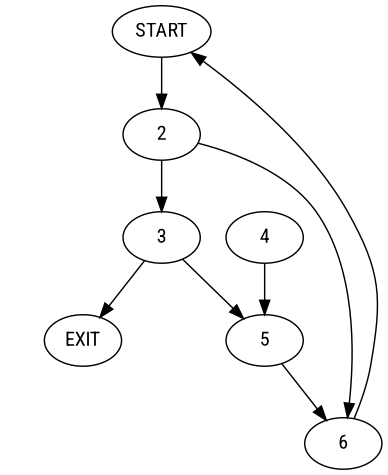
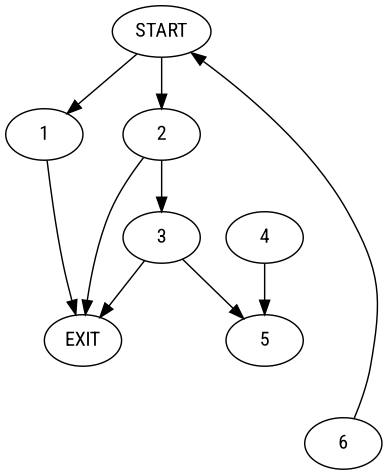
none -> (44, 134)
(331, 237) -> (105, 225)
(300, 386) -> none
